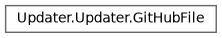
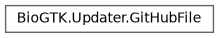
(111, 19) -> (110, 19)
